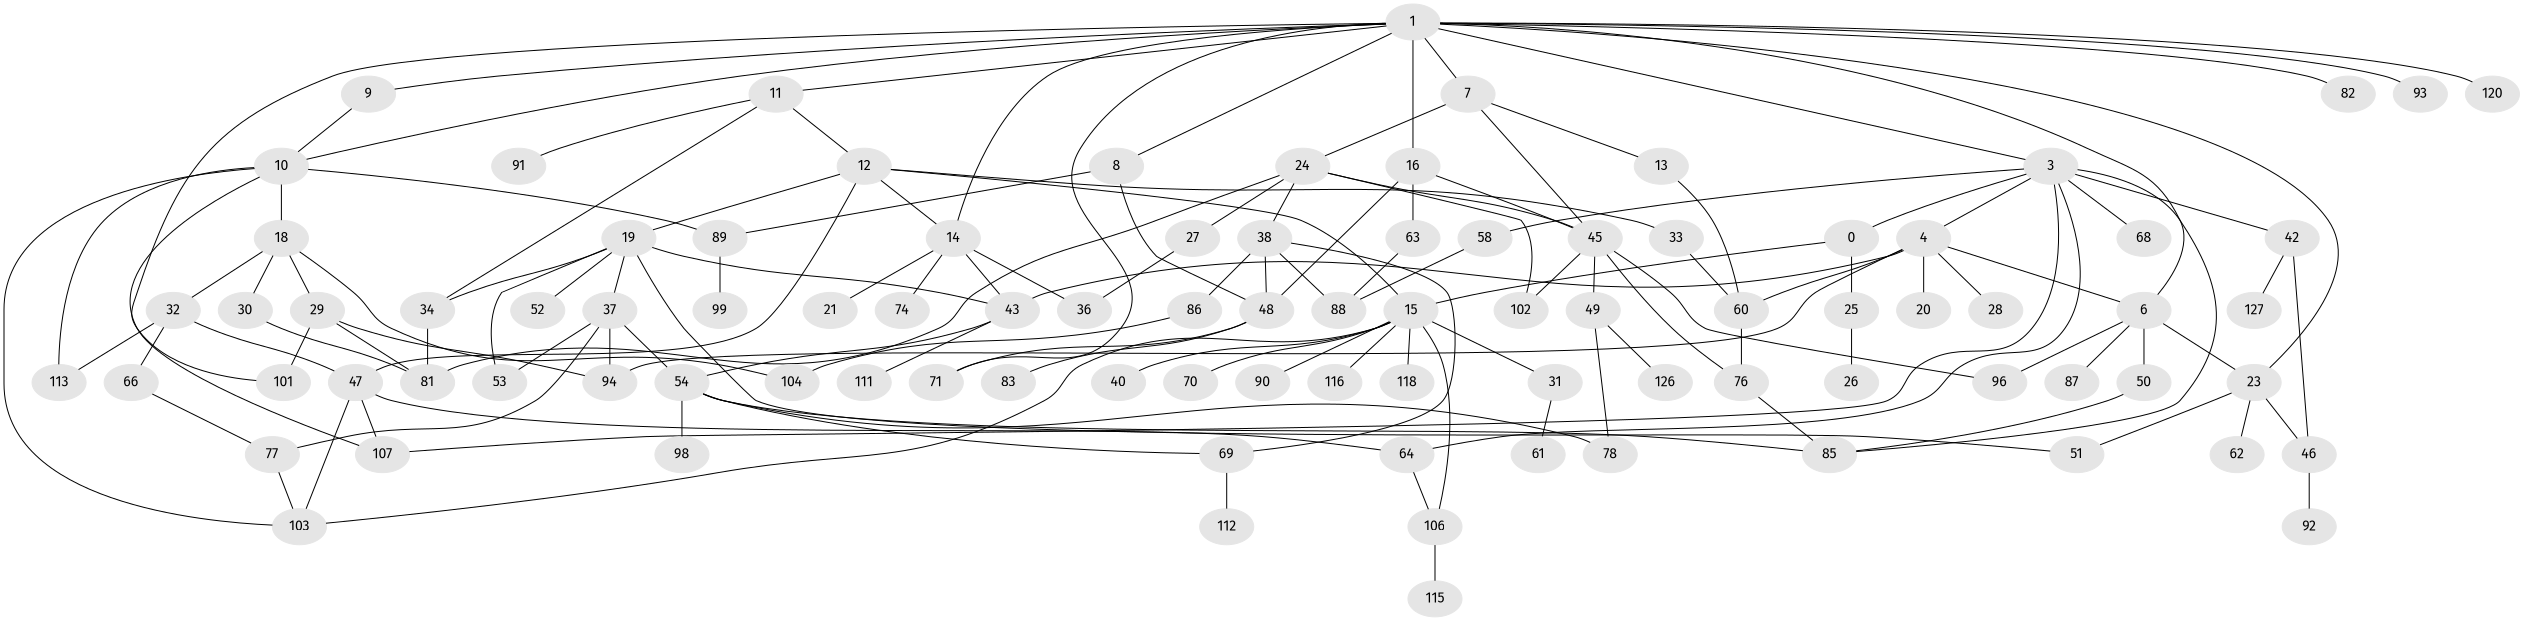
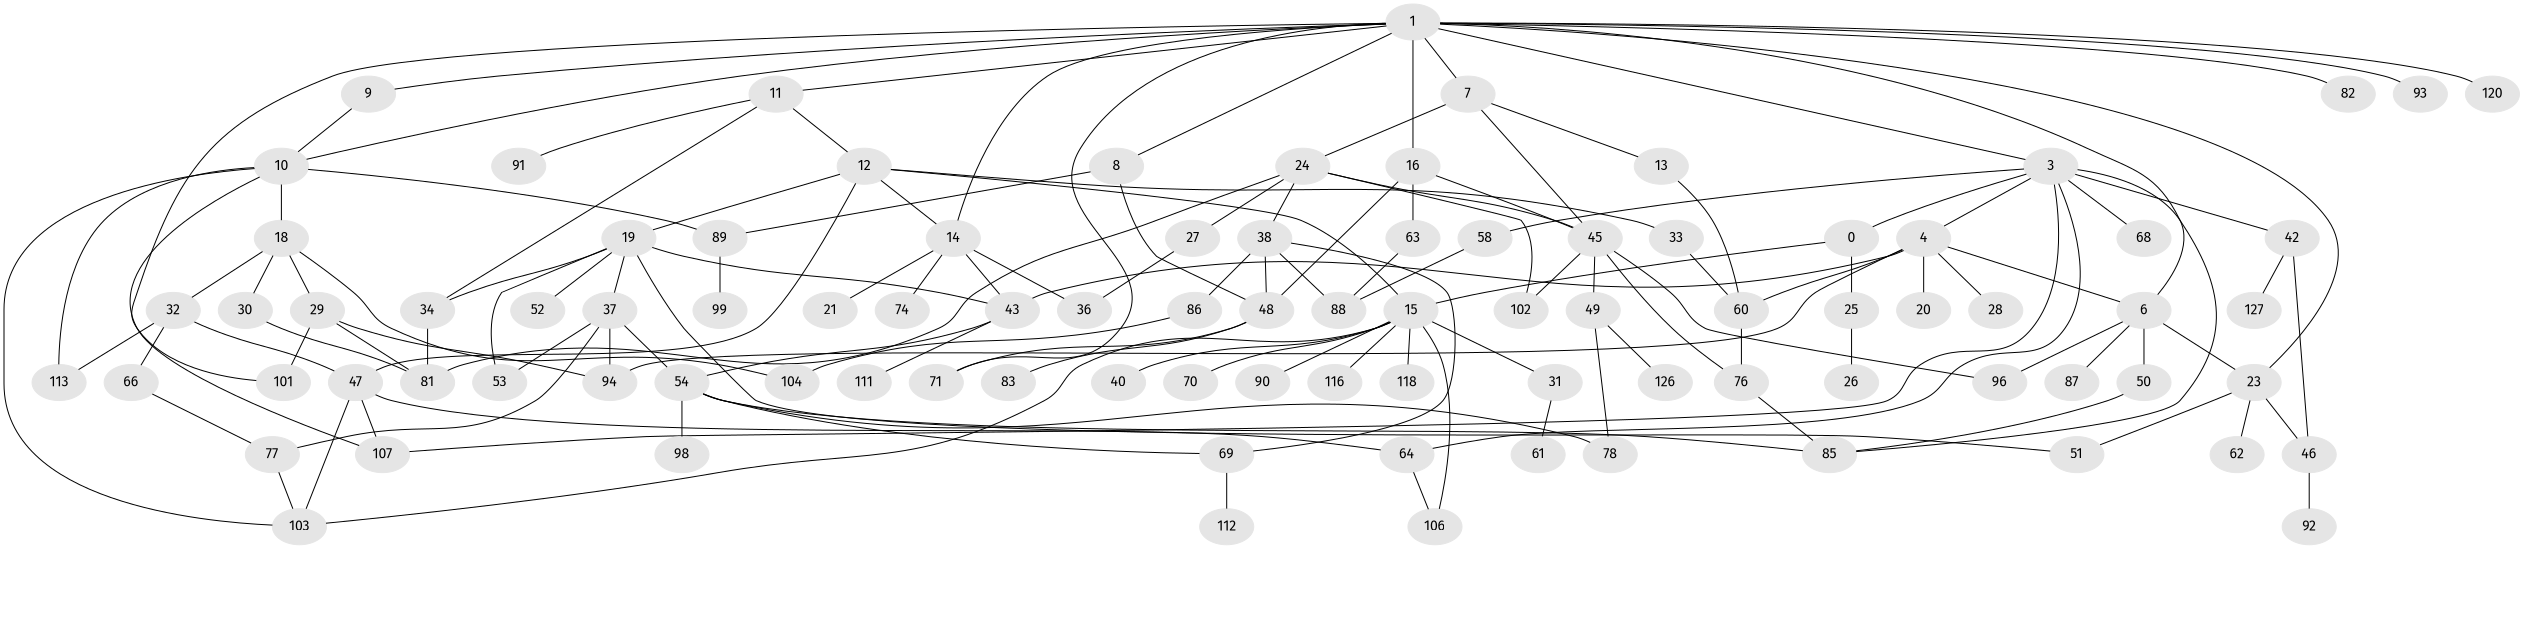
(1435, 599) -> none
